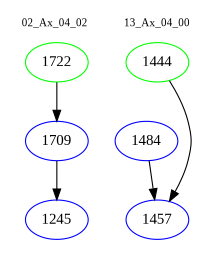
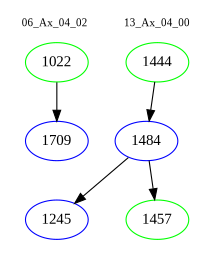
(55, 24) -> (55, 24)
(57, 62) -> (57, 62)
(191, 135) -> (153, 96)
(57, 175) -> (114, 170)
(157, 220) -> (157, 220)
